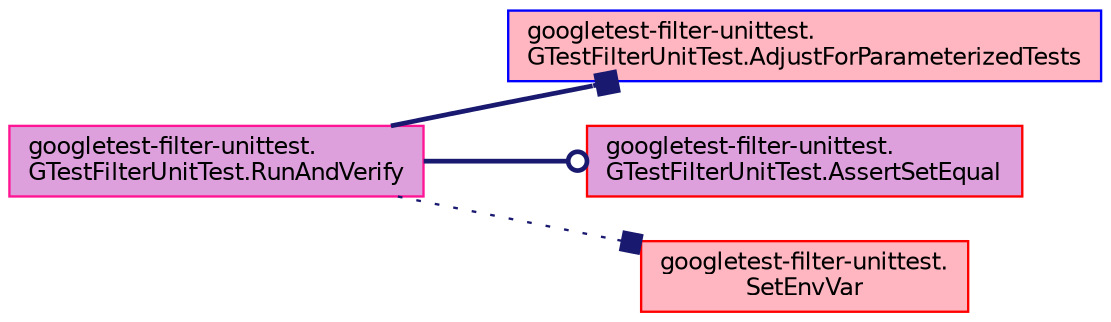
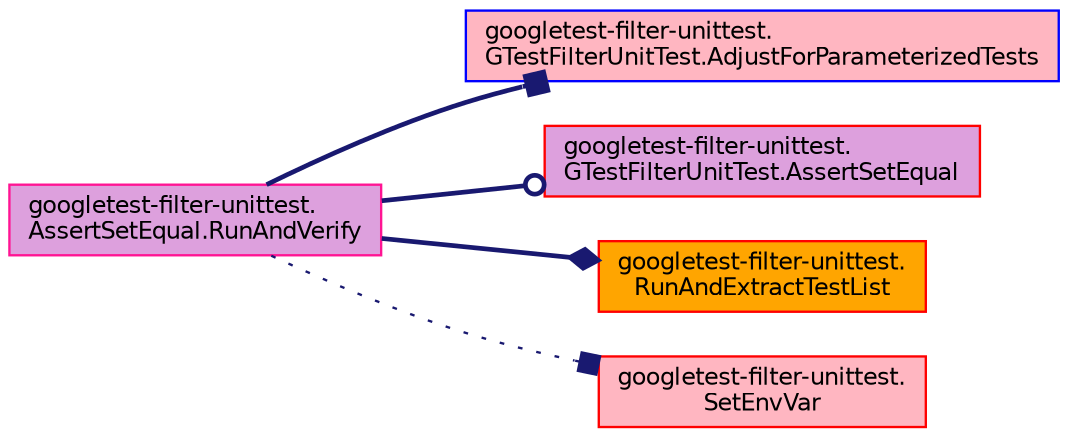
(216, 161) -> (195, 220)
none -> (762, 276)
